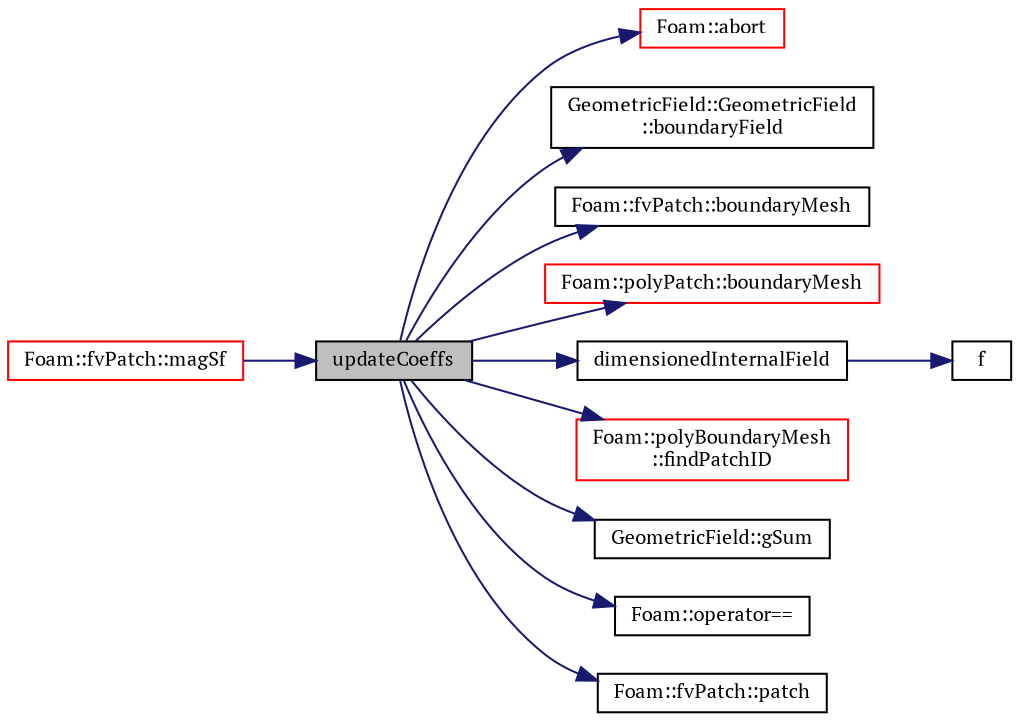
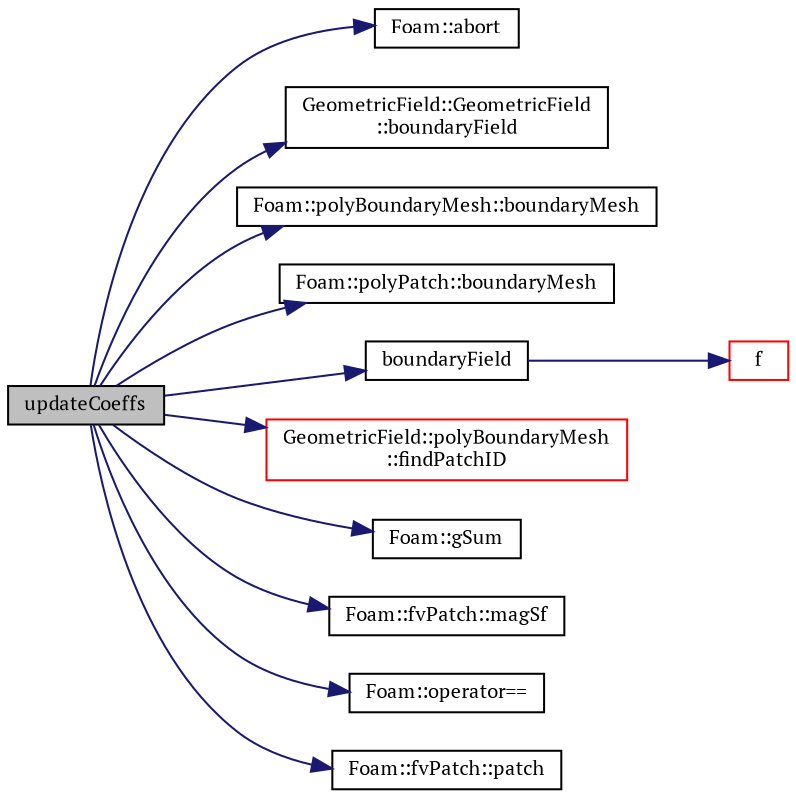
(712, 28) -> (447, 28)
(712, 207) -> (447, 207)
(712, 284) -> (447, 284)
(126, 361) -> (447, 616)
(269, 361) -> (185, 537)
(712, 361) -> (447, 361)
(982, 361) -> (759, 361)
(712, 450) -> (447, 450)
(712, 539) -> (447, 539)
